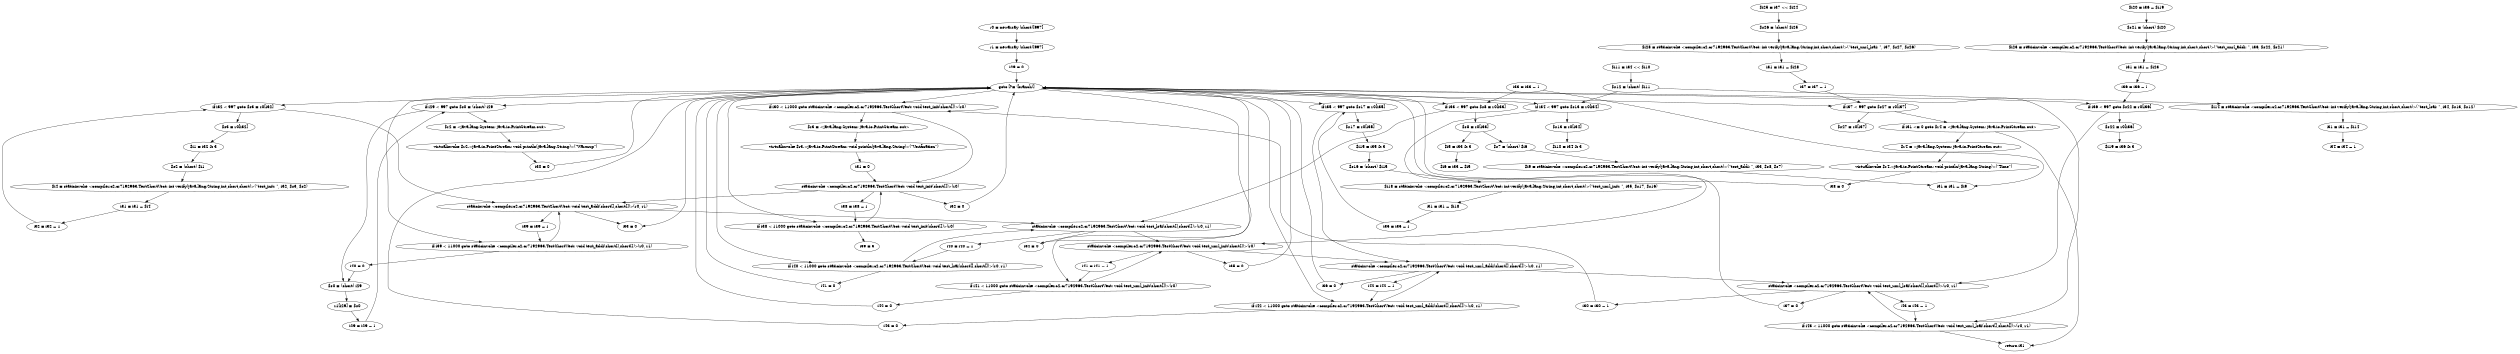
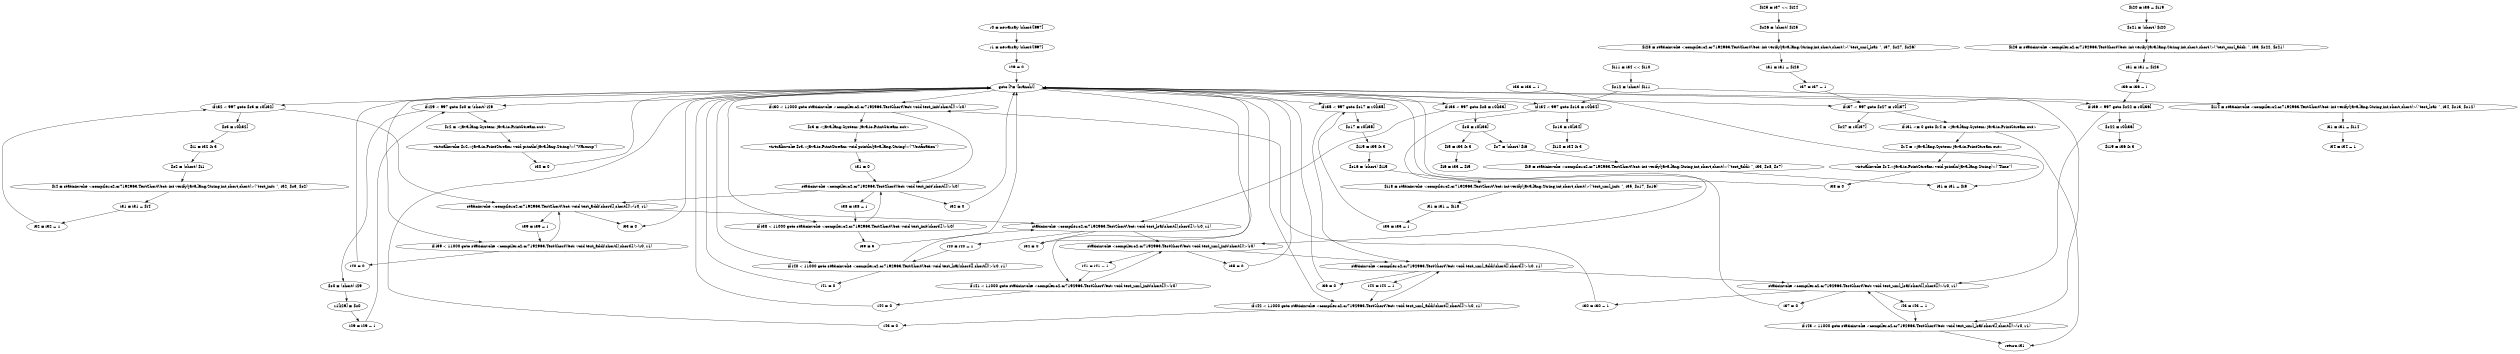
(1503, 97) -> none
none -> (999, 219)
(352, 275) -> (599, 94)
